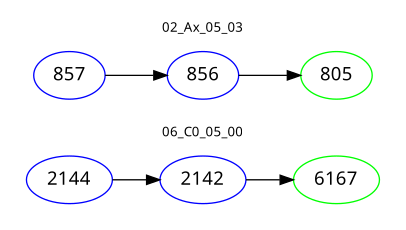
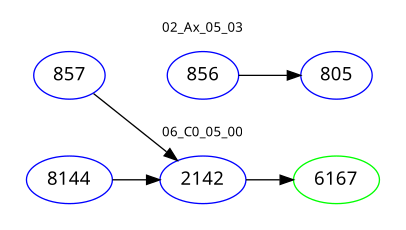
(129, 75) -> (137, 129)
(336, 75) -> (336, 75)
(69, 180) -> (69, 180)
